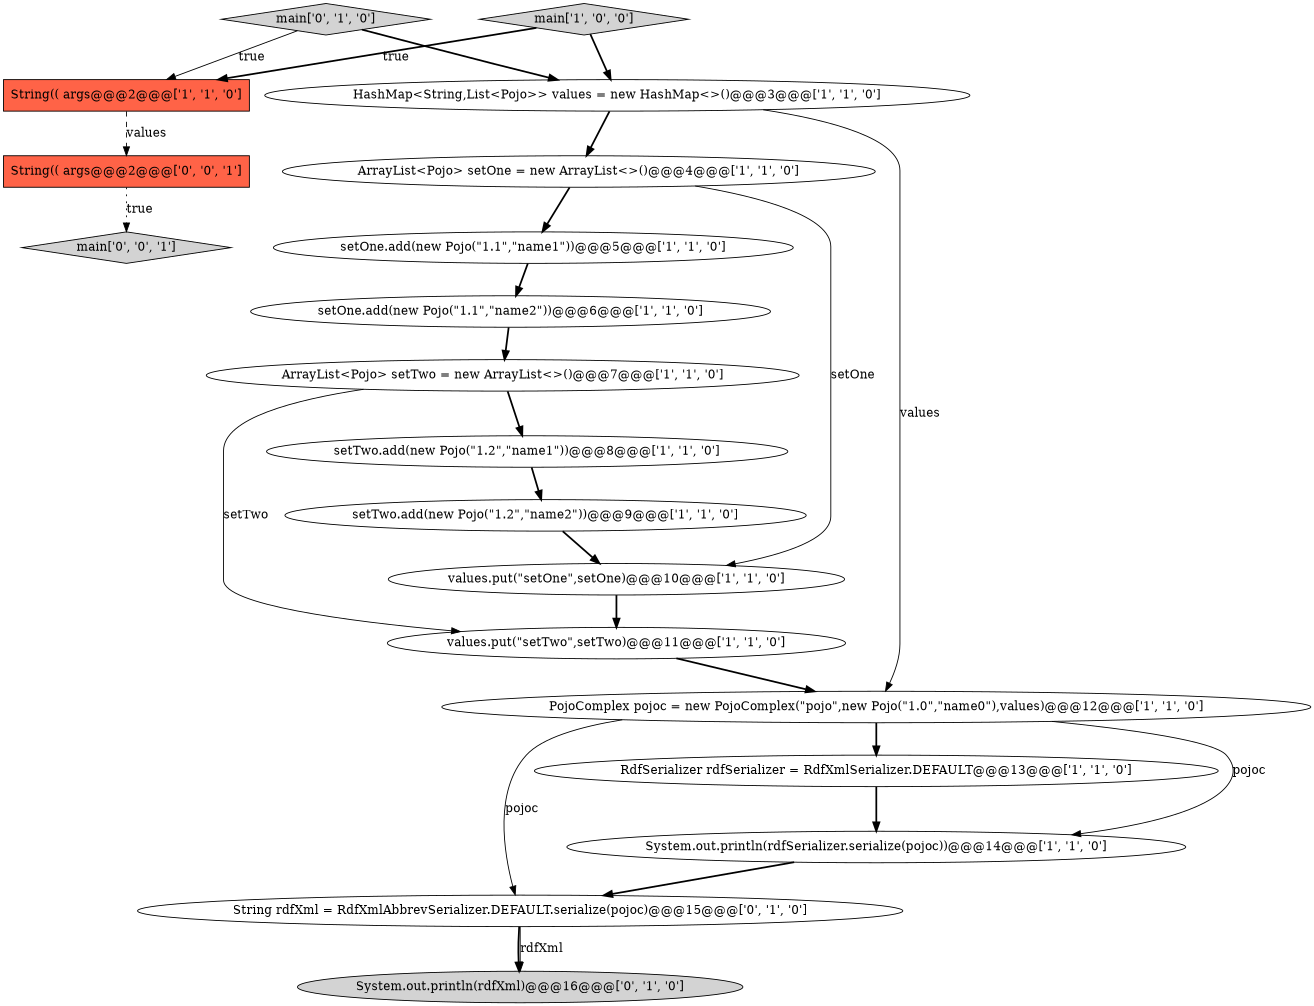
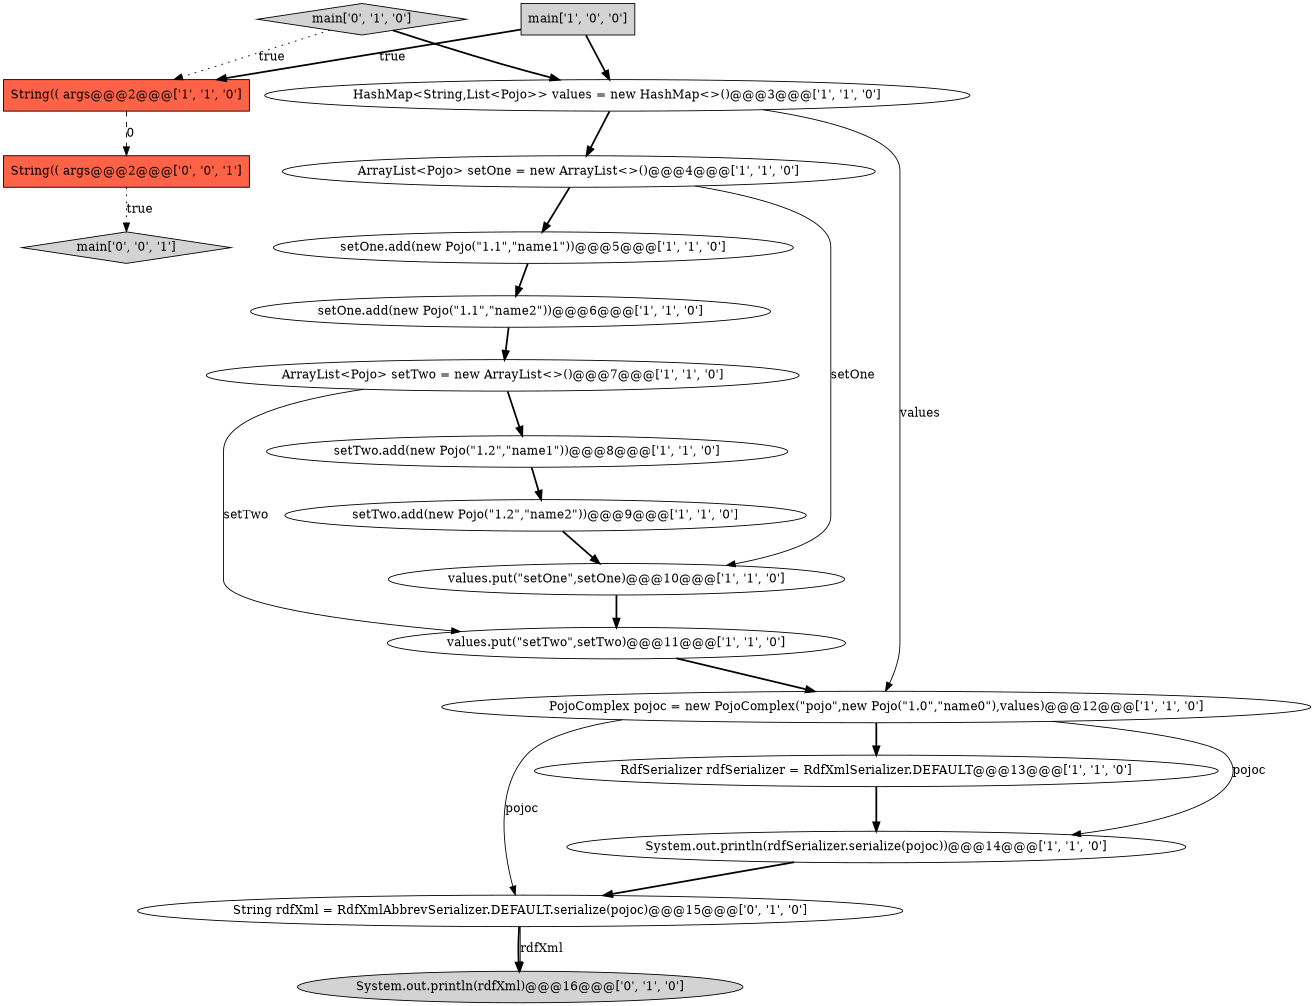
(584, 19) -> (578, 19)
(236, 54) -> (256, 54)
(147, 133) -> (131, 133)
